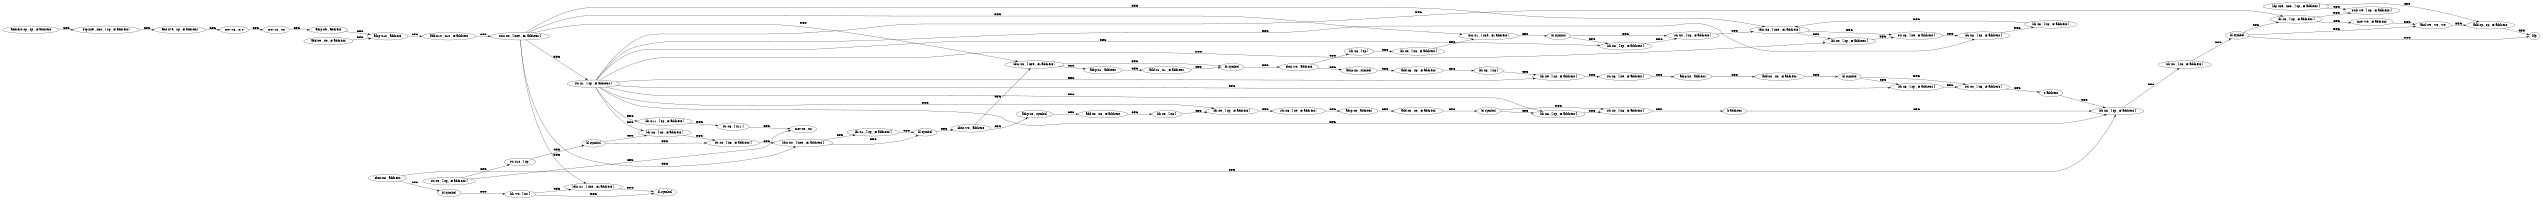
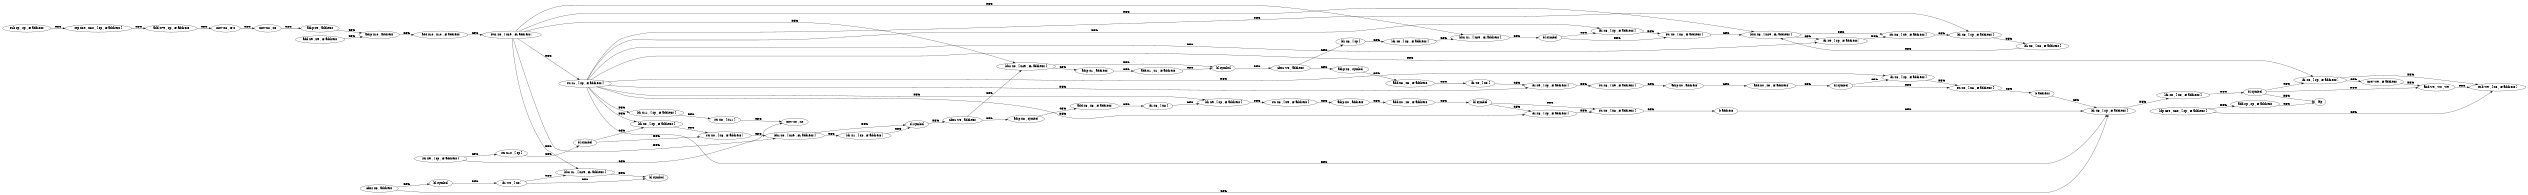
(2407, 4) -> (2224, 105)
(2458, 25) -> (2461, 87)
(31, 30) -> (27, 28)
